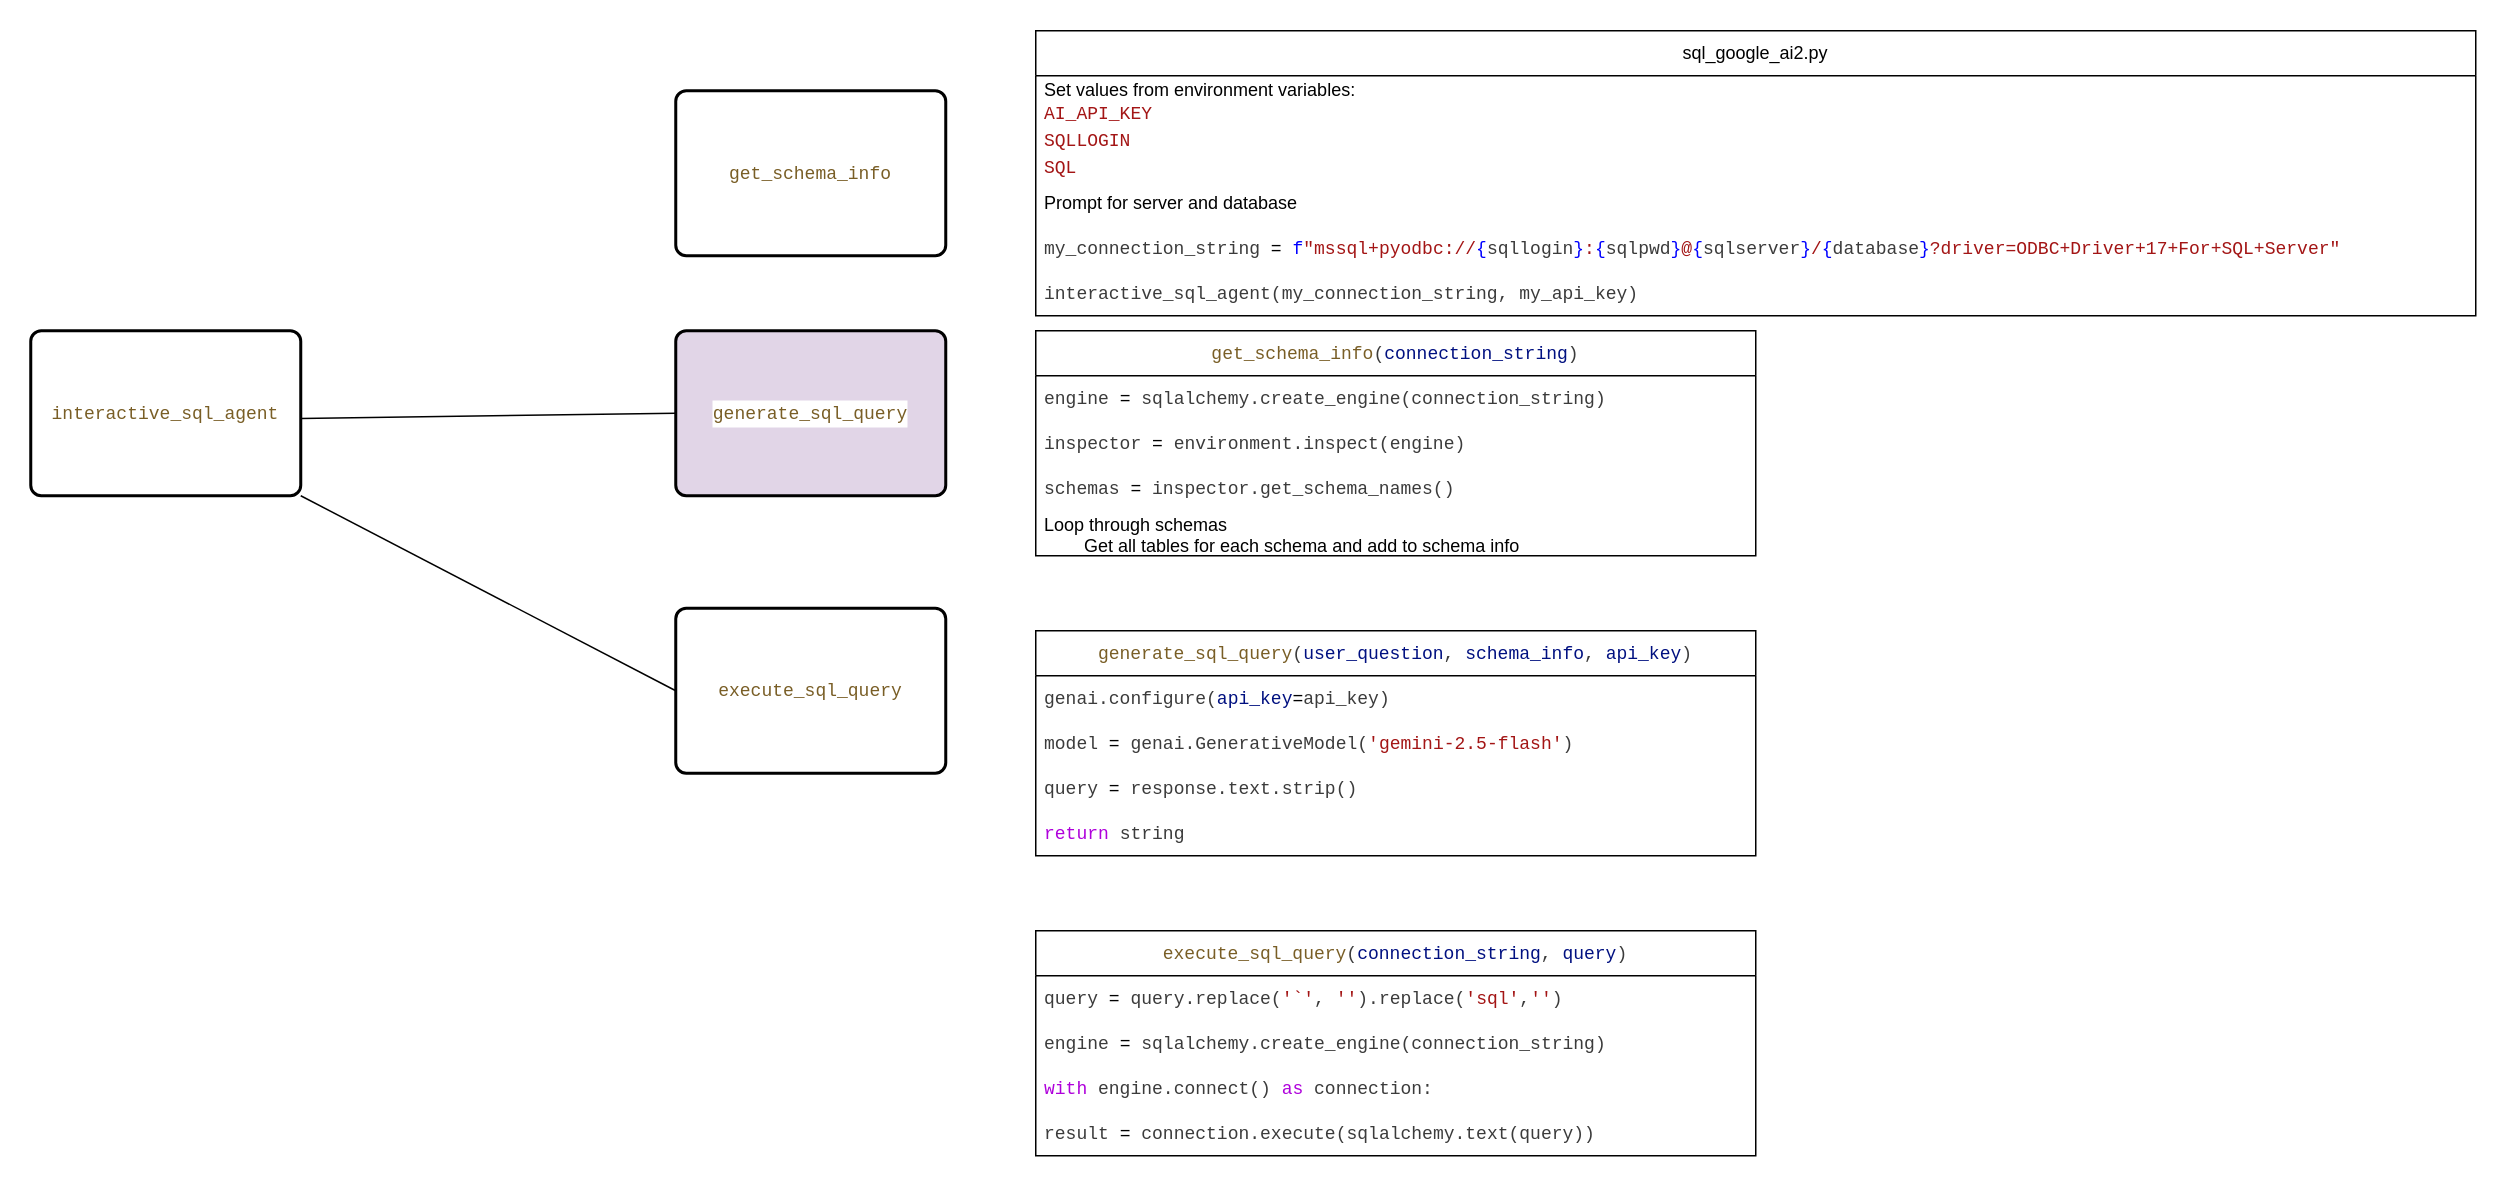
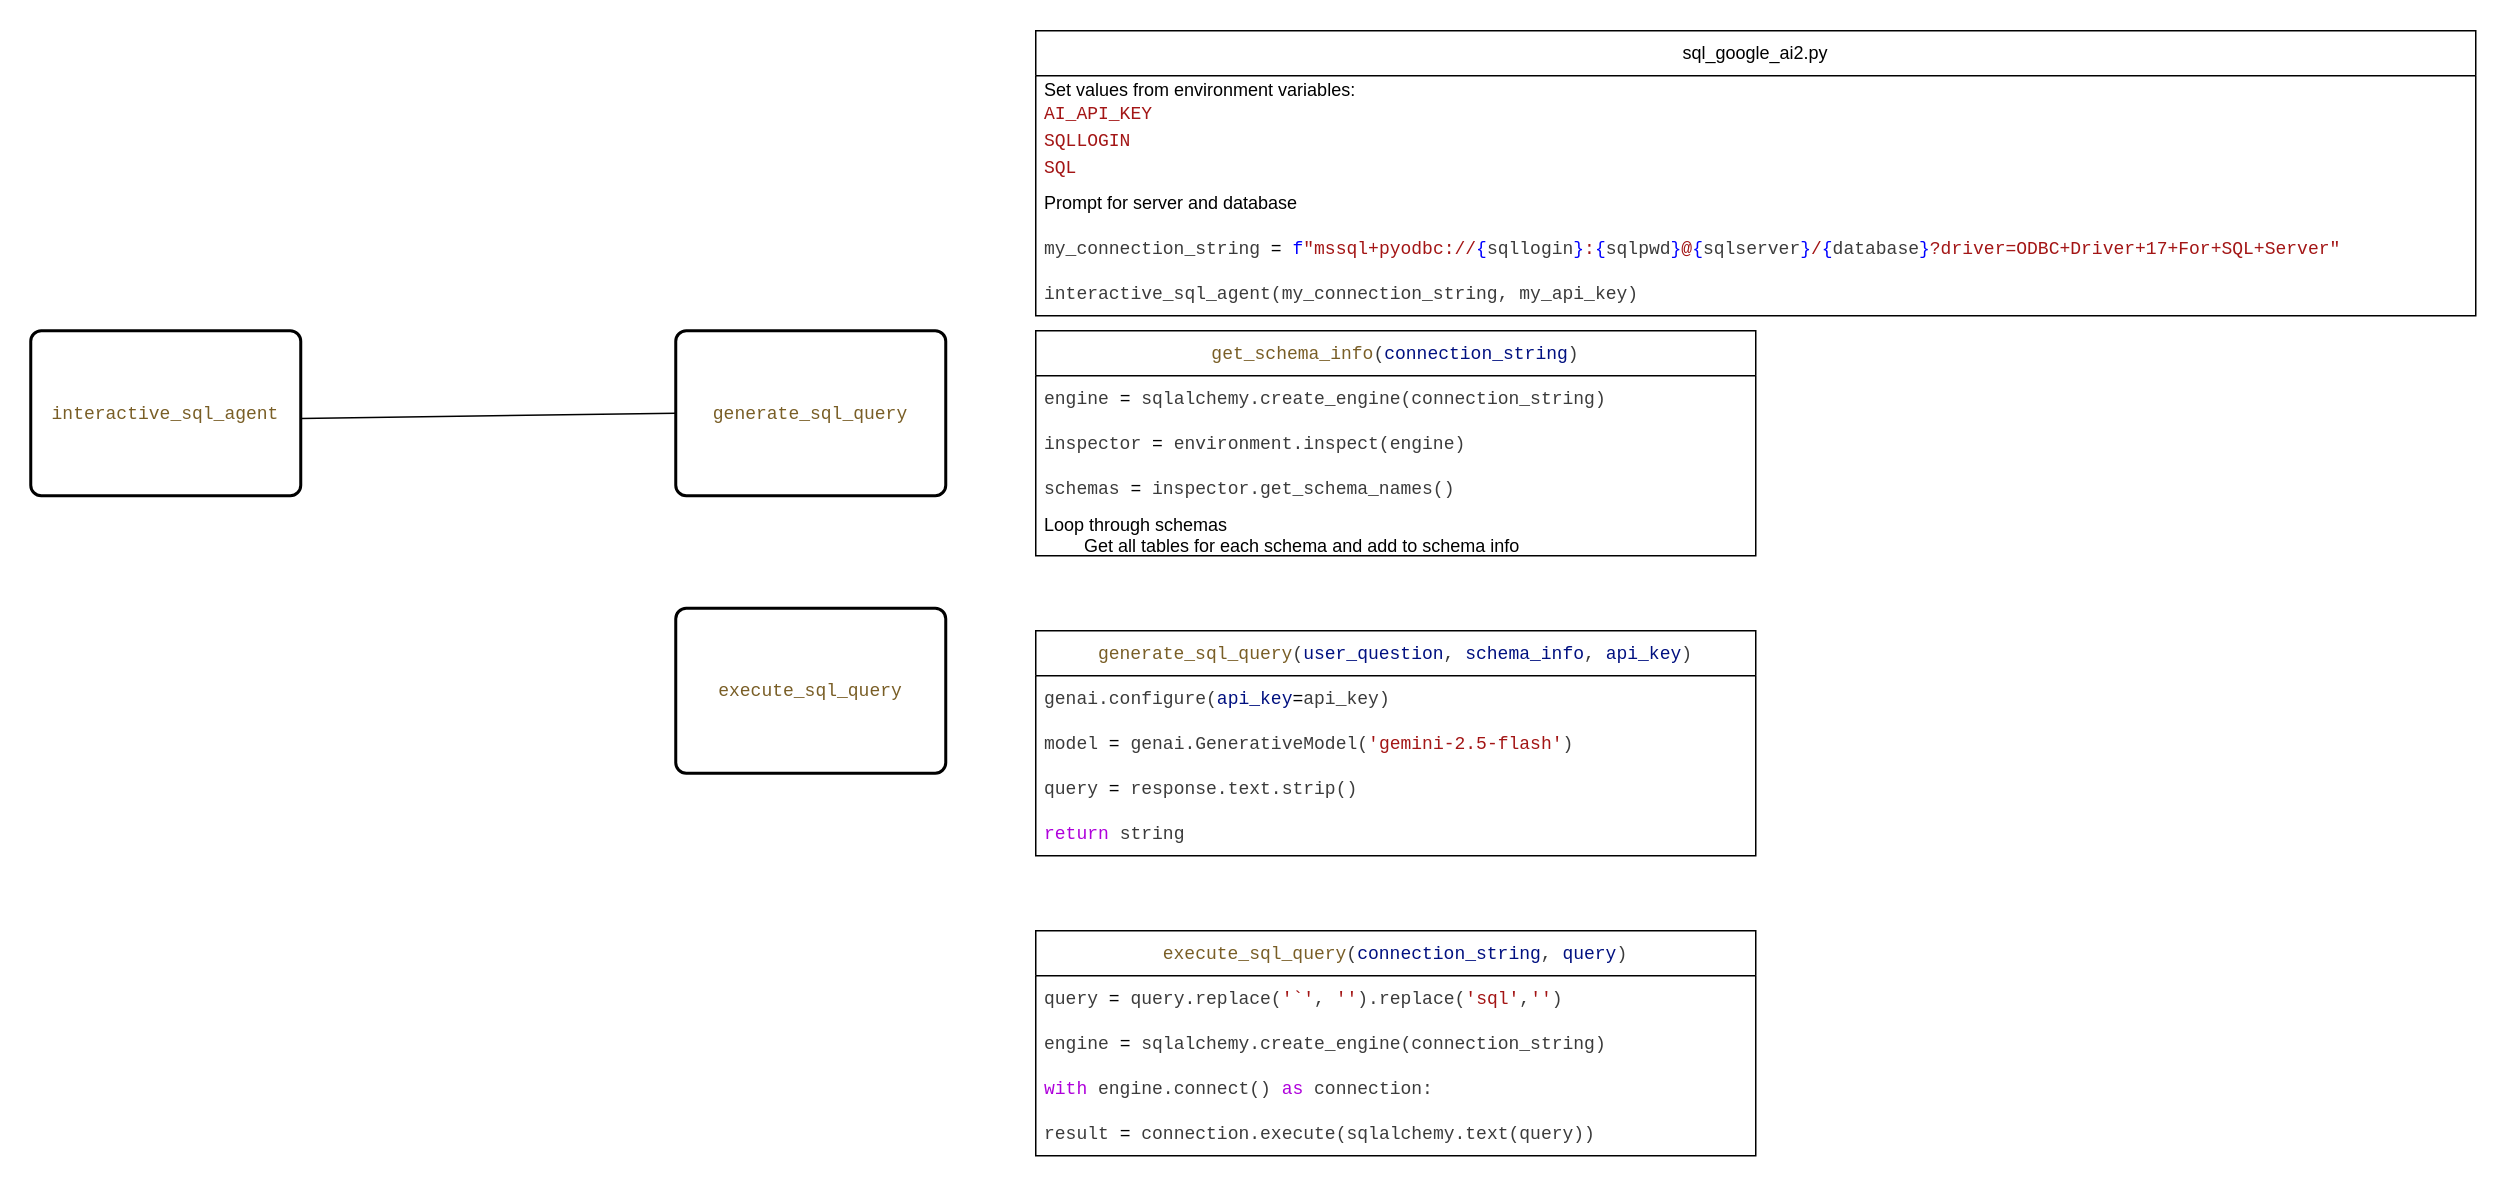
(811, 173) -> none
(811, 413) -> (811, 413)
(488, 593) -> none
